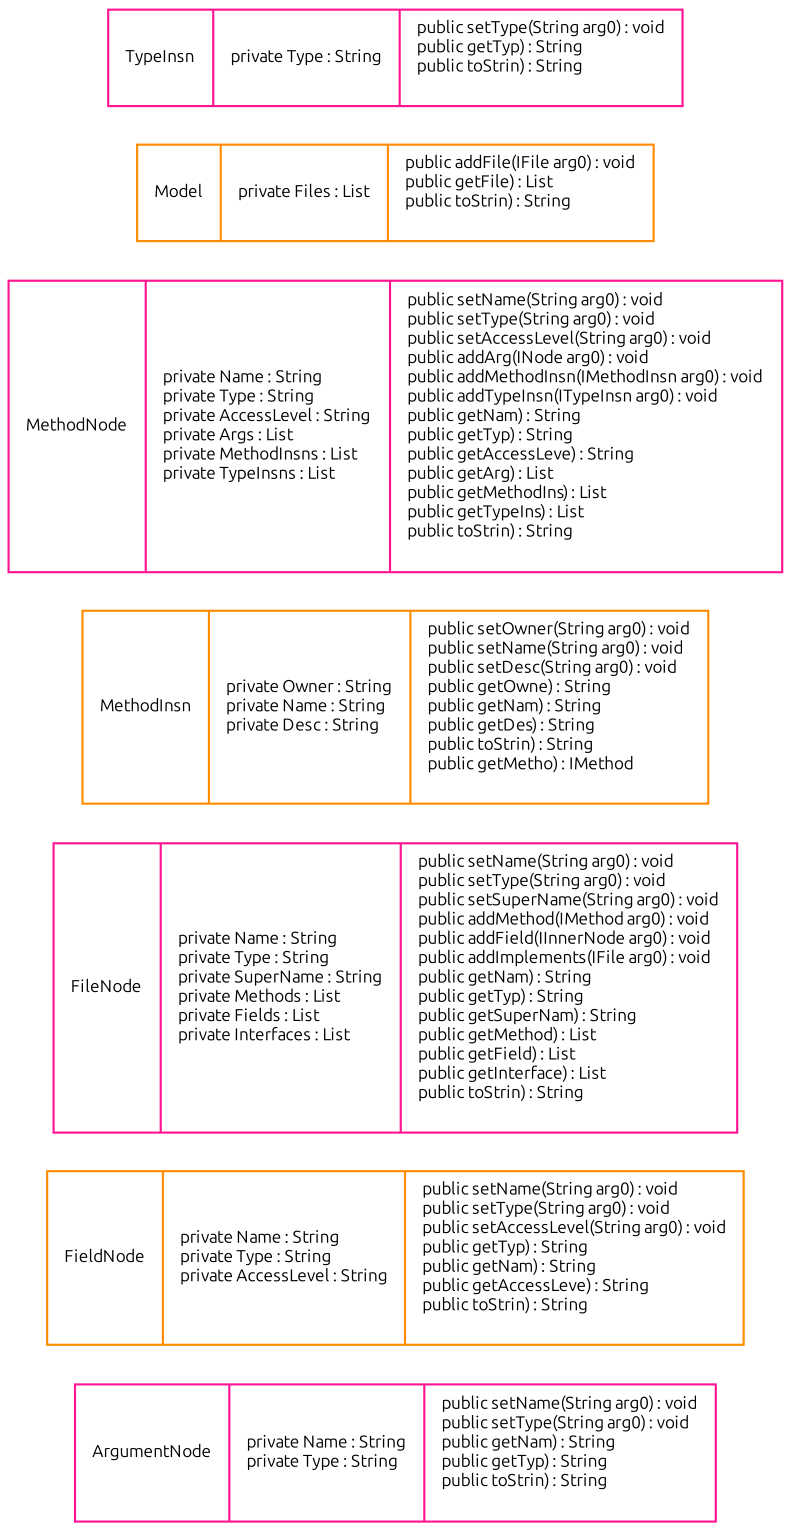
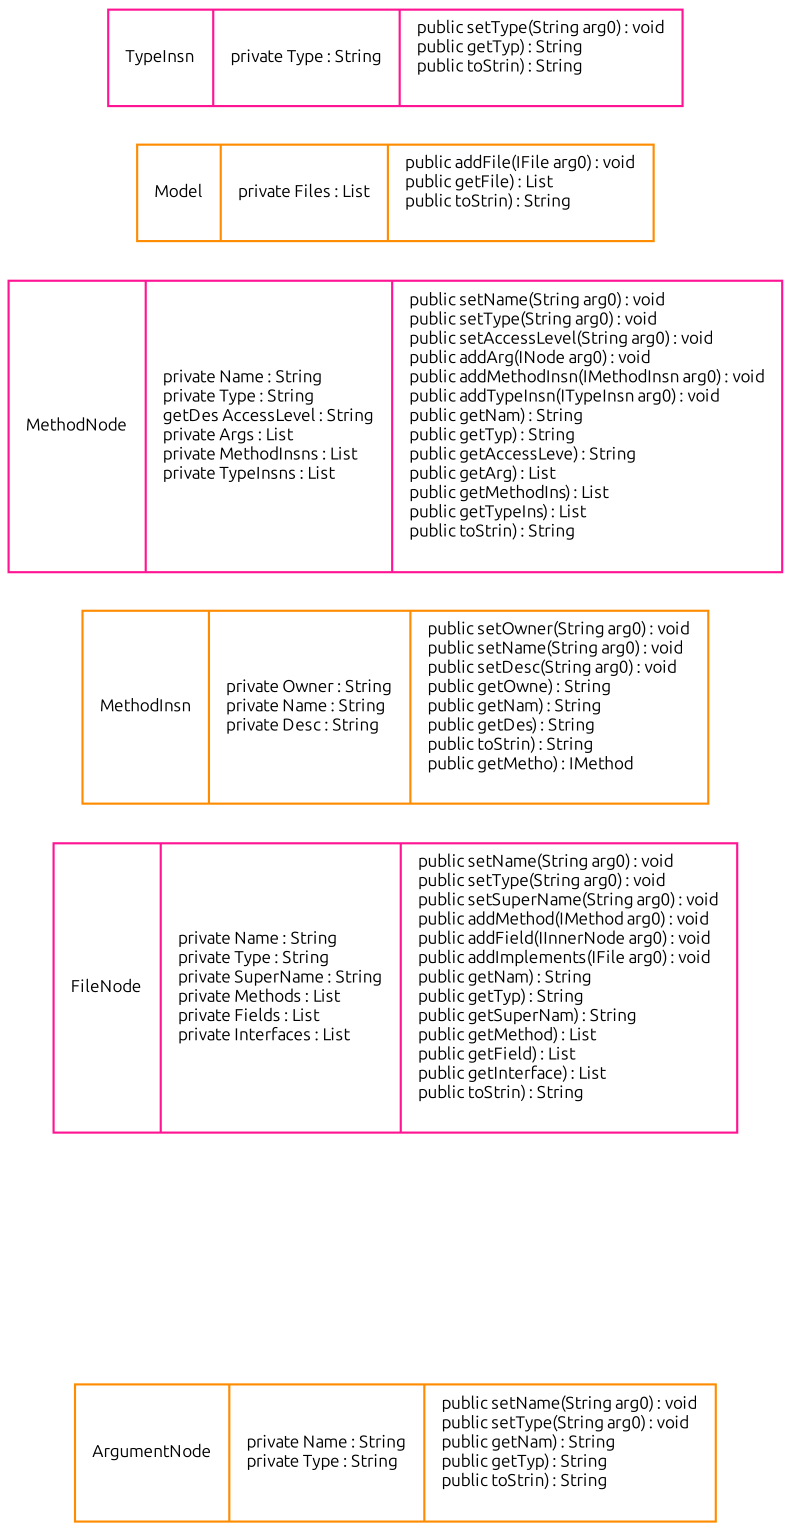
(267, 416) -> (269, 416)
(395, 1258) -> none
(395, 1453) -> (395, 1453)
